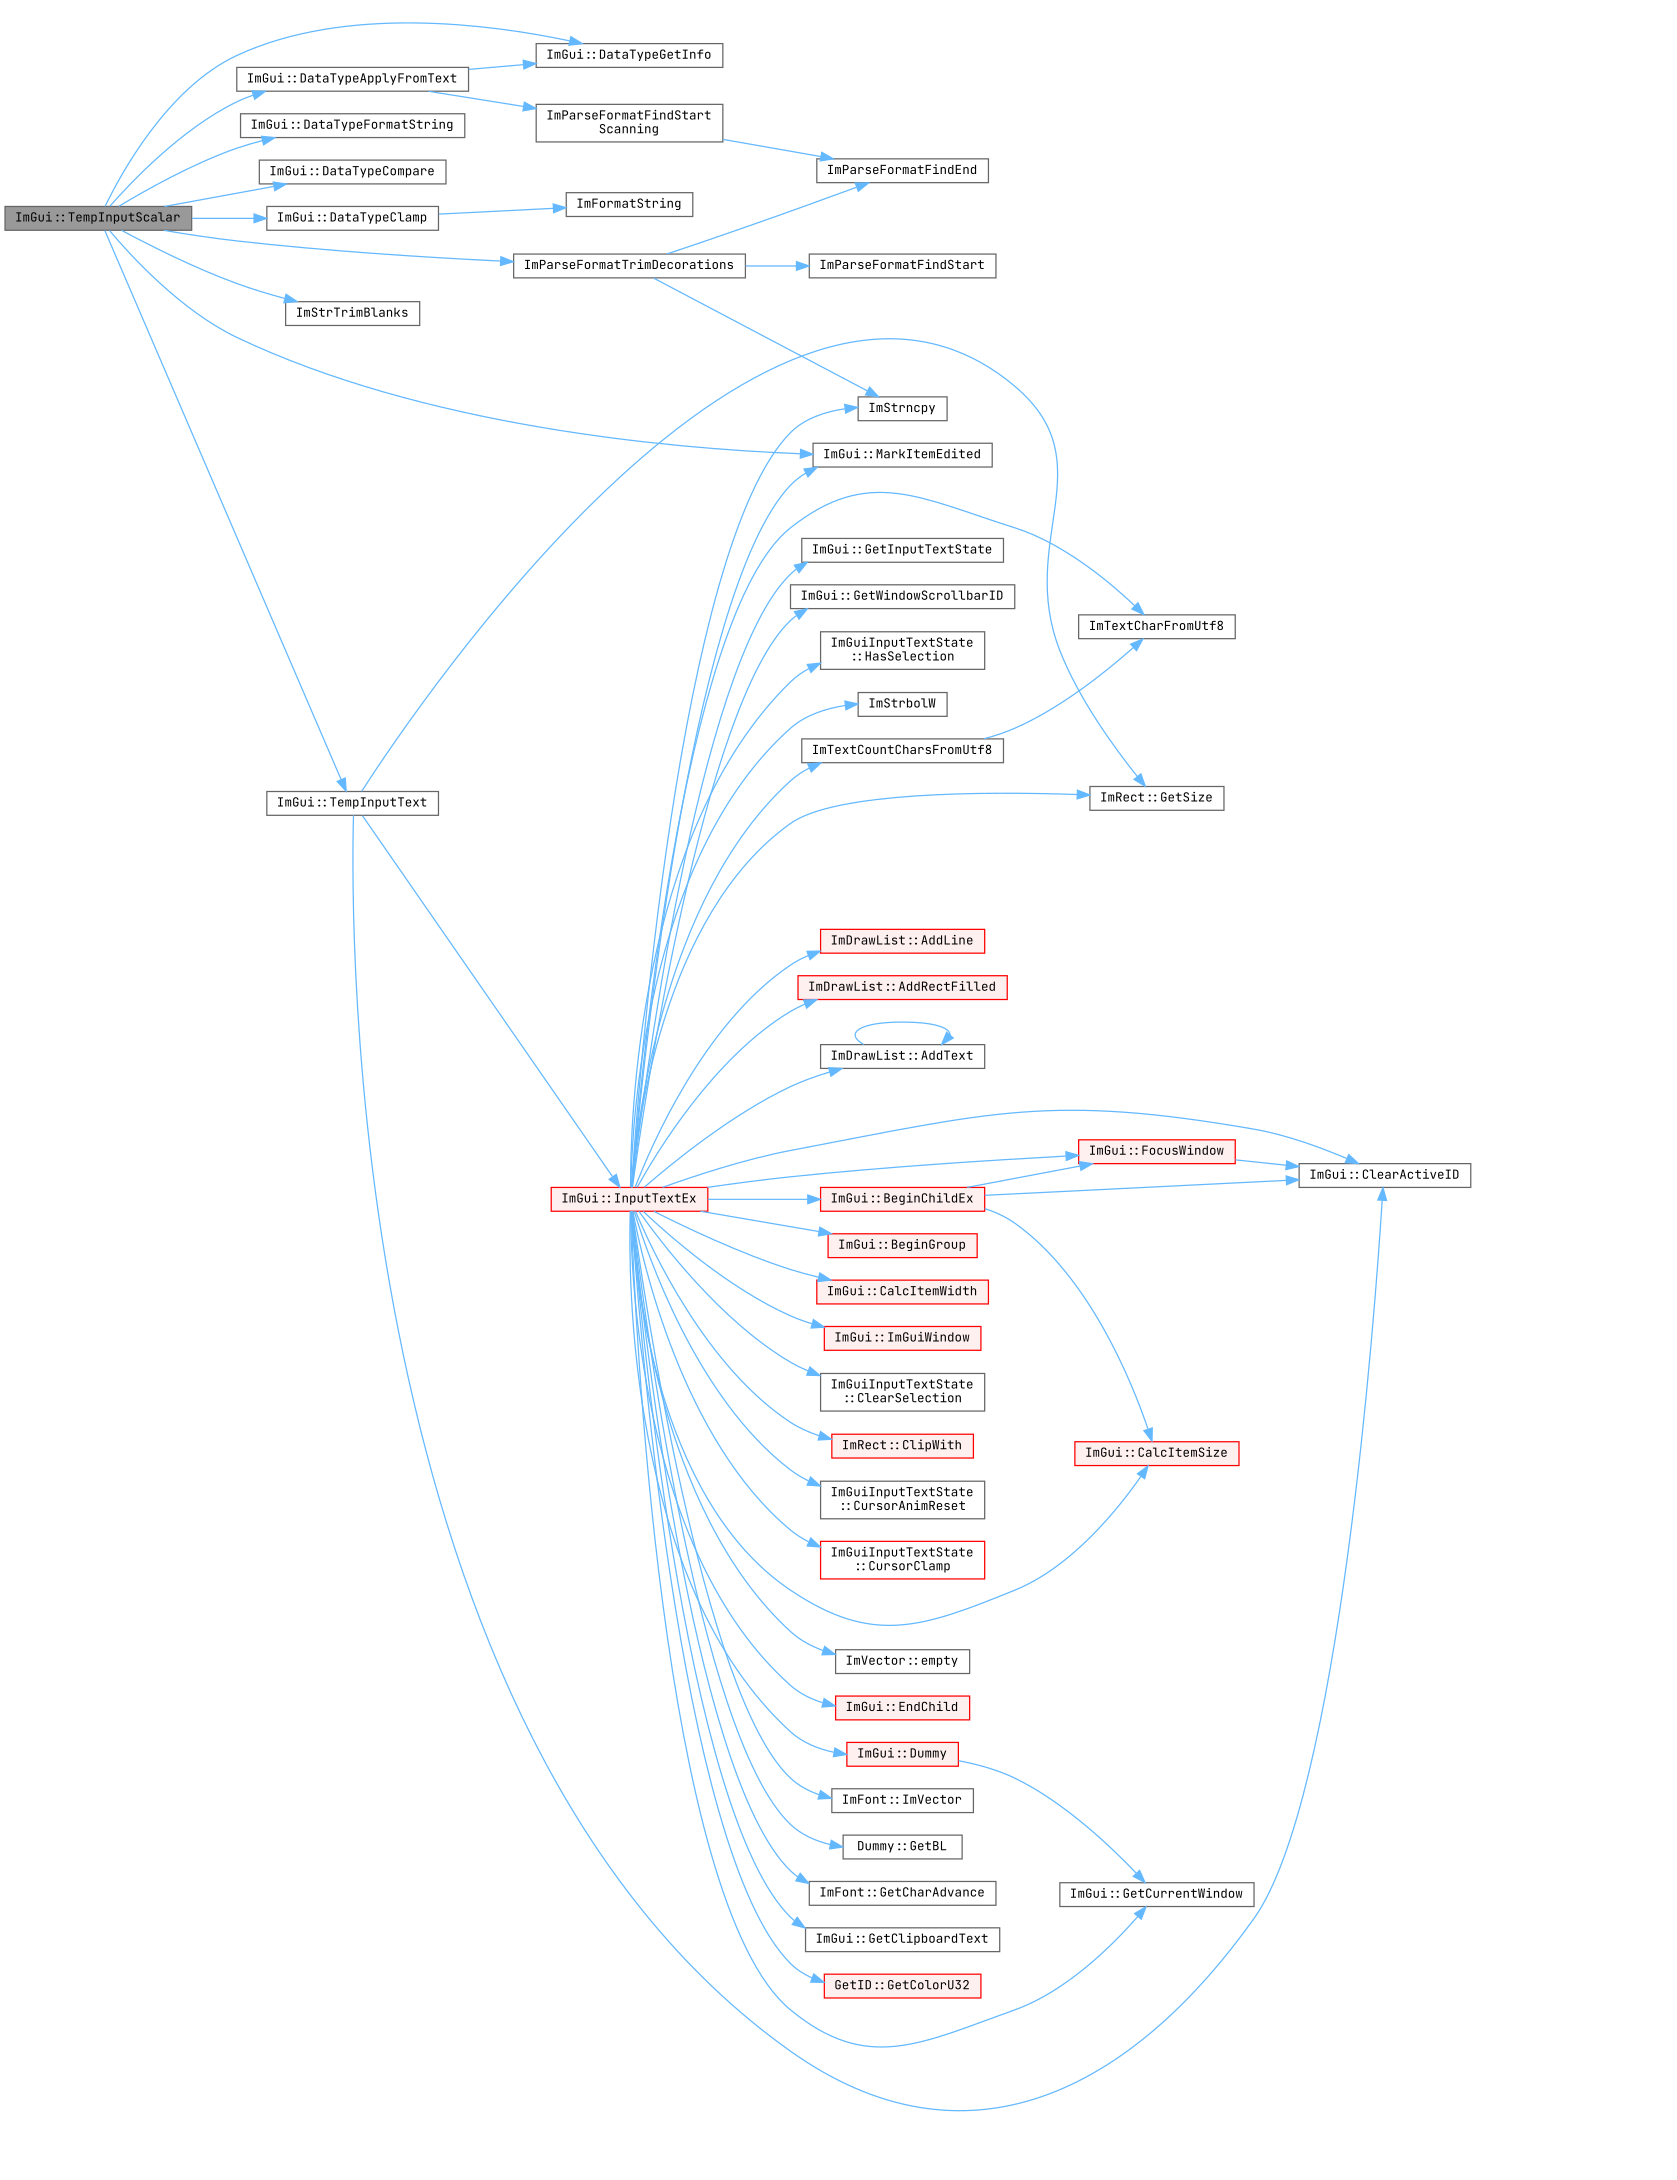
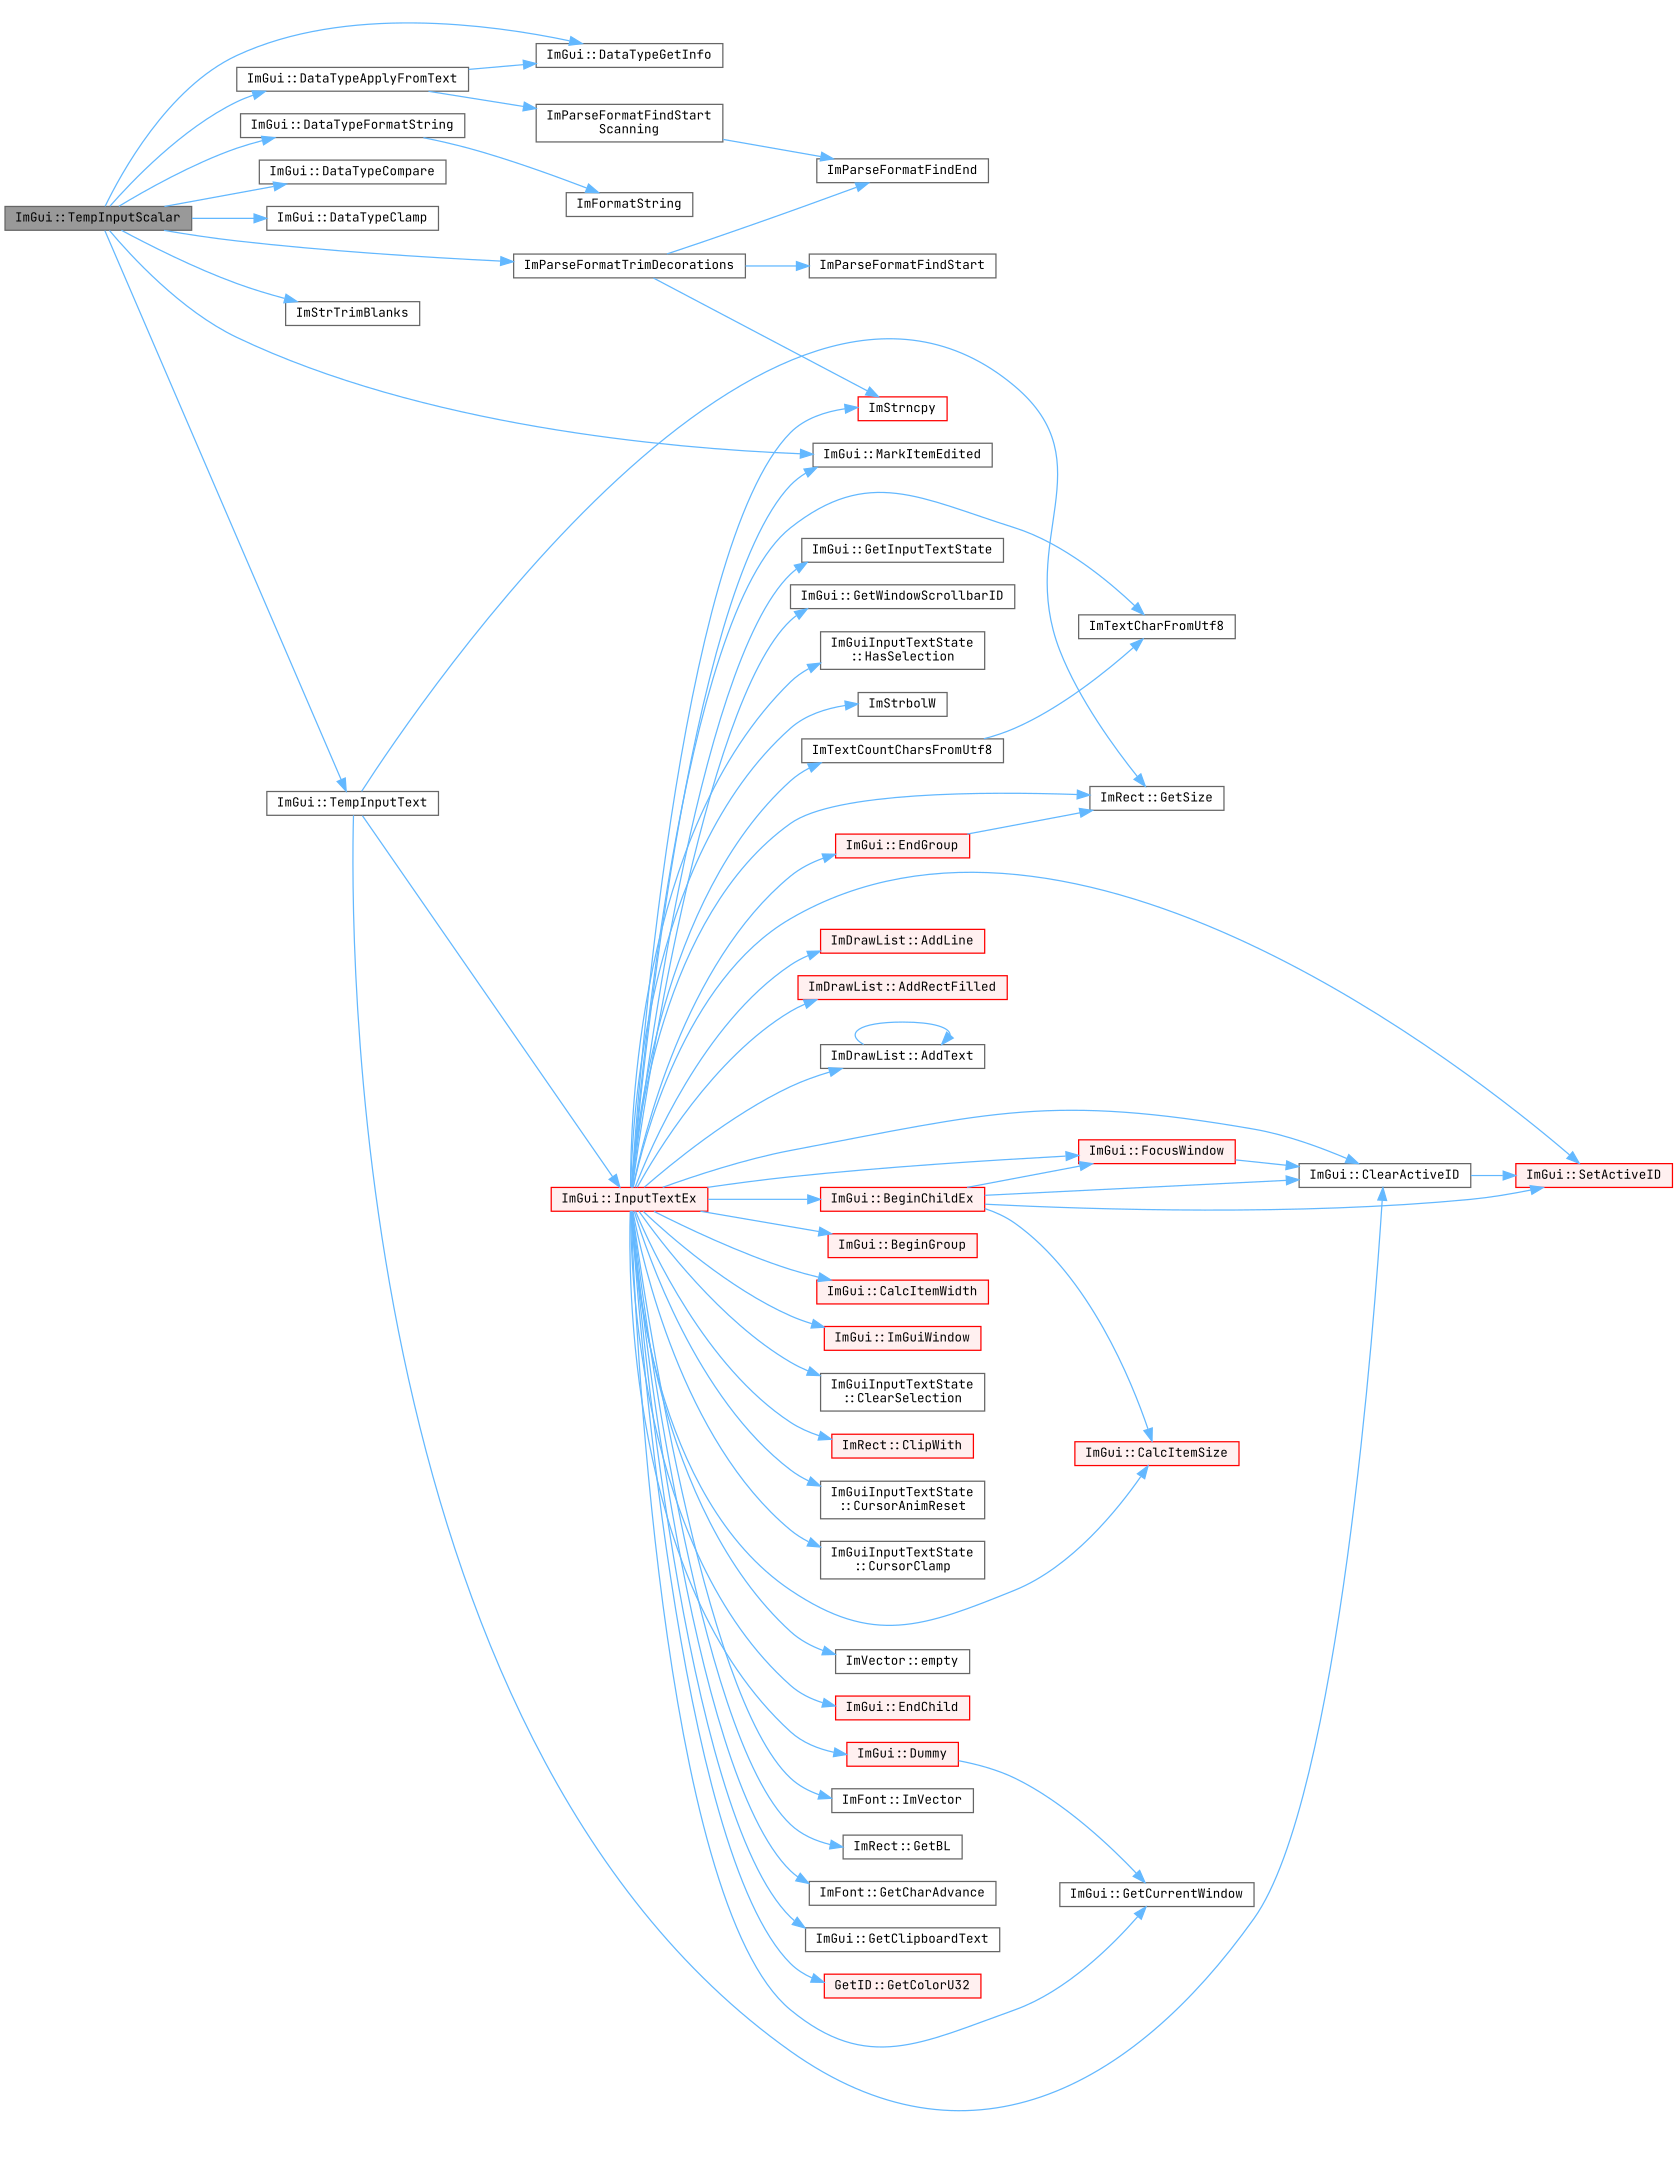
(496, 211) -> (506, 159)
(903, 409) -> (903, 409)
none -> (903, 846)
none -> (1594, 1175)
(903, 1560) -> (903, 1560)
(903, 1847) -> (903, 1847)
